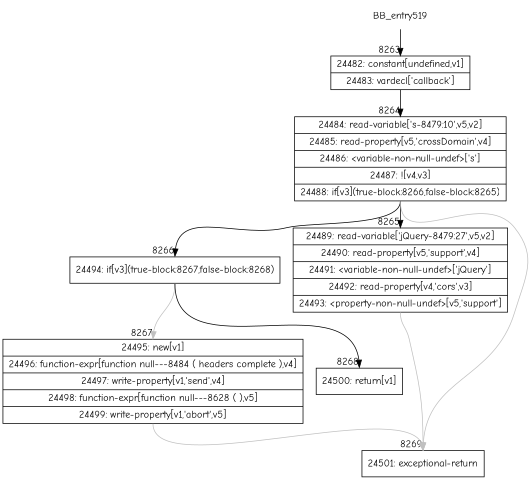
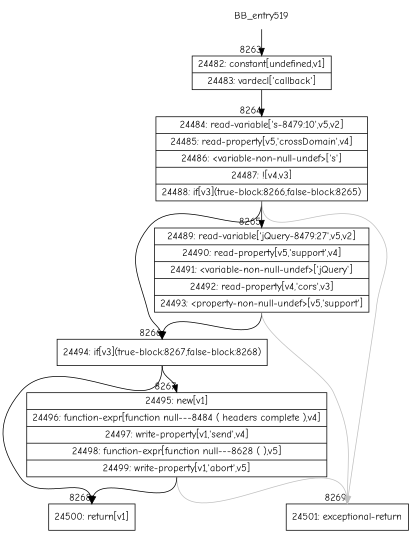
(166, 308) -> (167, 377)
none -> (216, 326)
none -> (138, 491)
